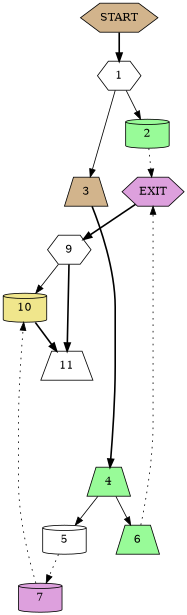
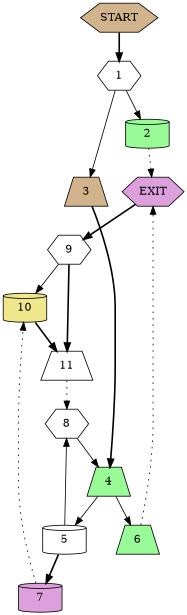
none -> (67, 424)
(54, 565) -> (54, 565)
